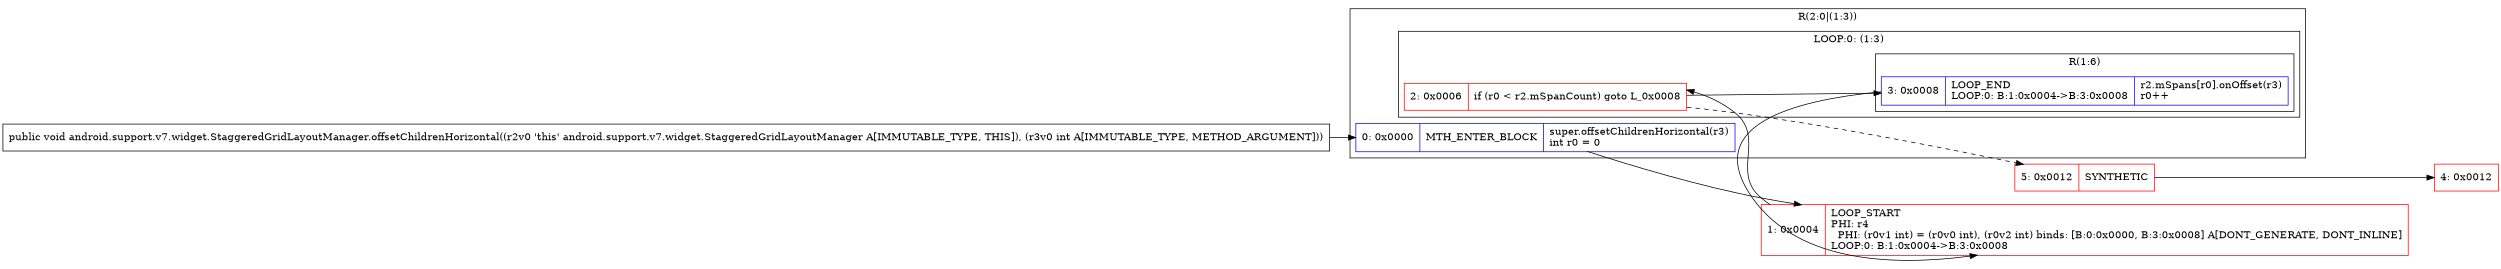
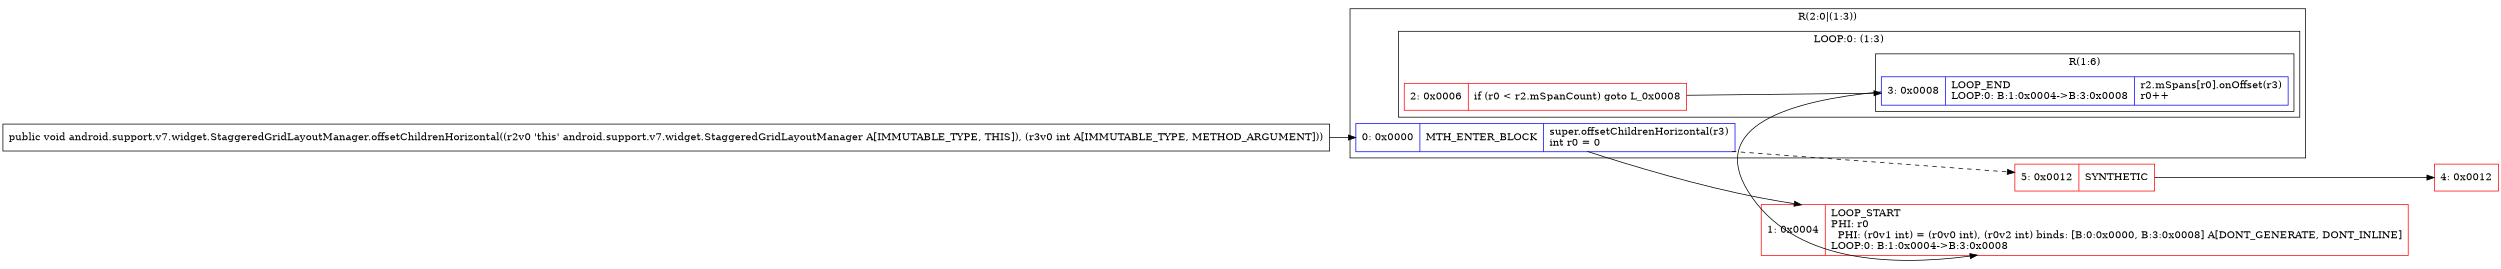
(1852, 131) -> (1883, 163)
(1749, 142) -> none
(1852, 224) -> (1852, 224)
